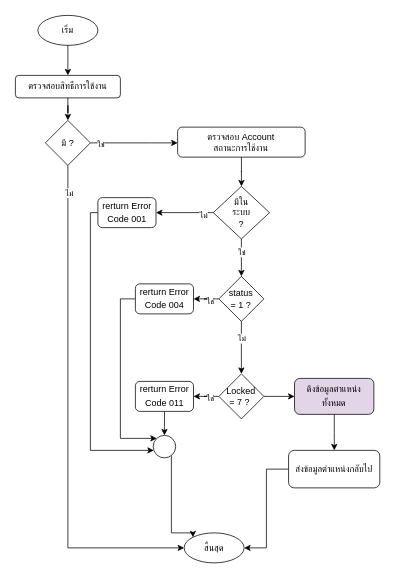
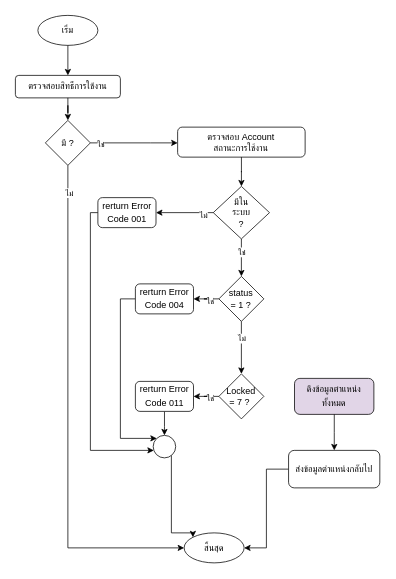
(276, 396) -> none
